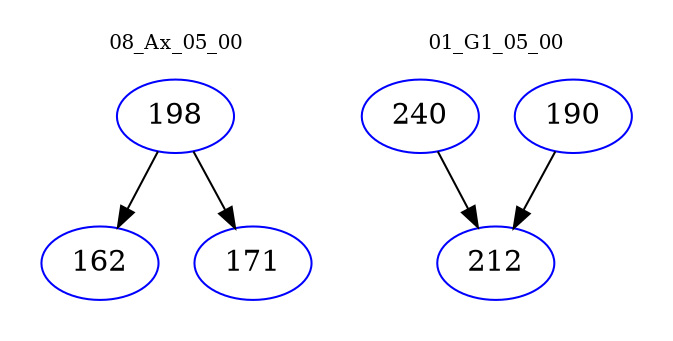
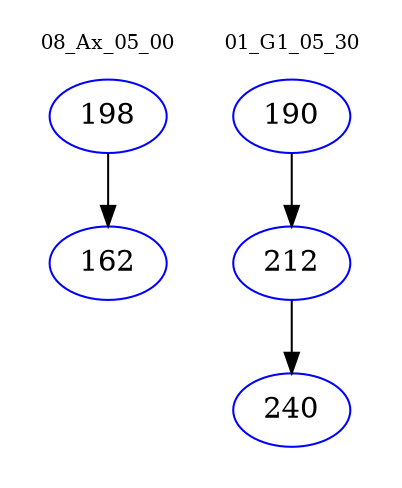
(497, 44) -> (293, 44)
(453, 180) -> (292, 327)
(253, 263) -> none
